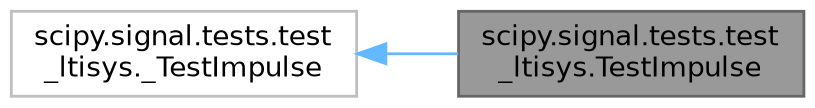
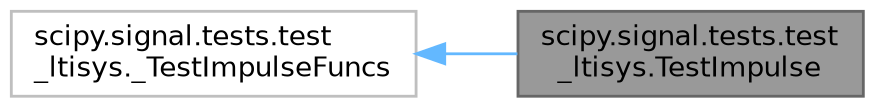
(184, 54) -> (214, 54)
